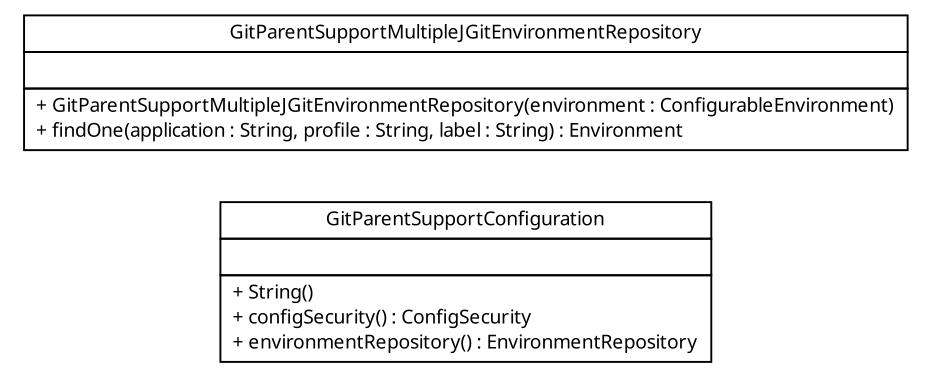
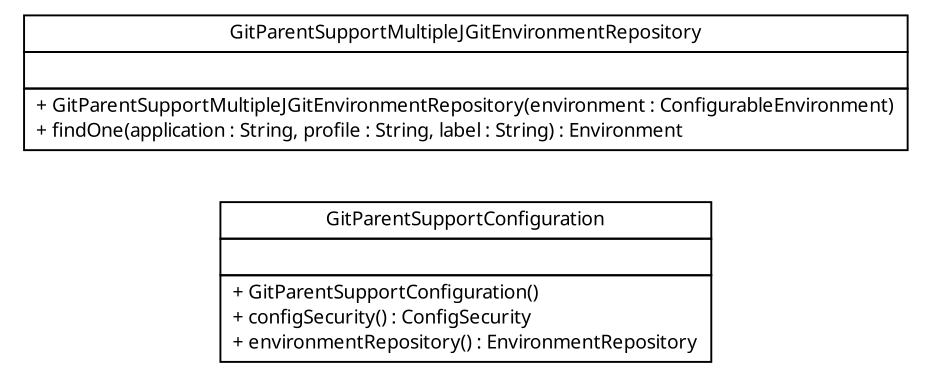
(273, 293) -> (386, 293)
